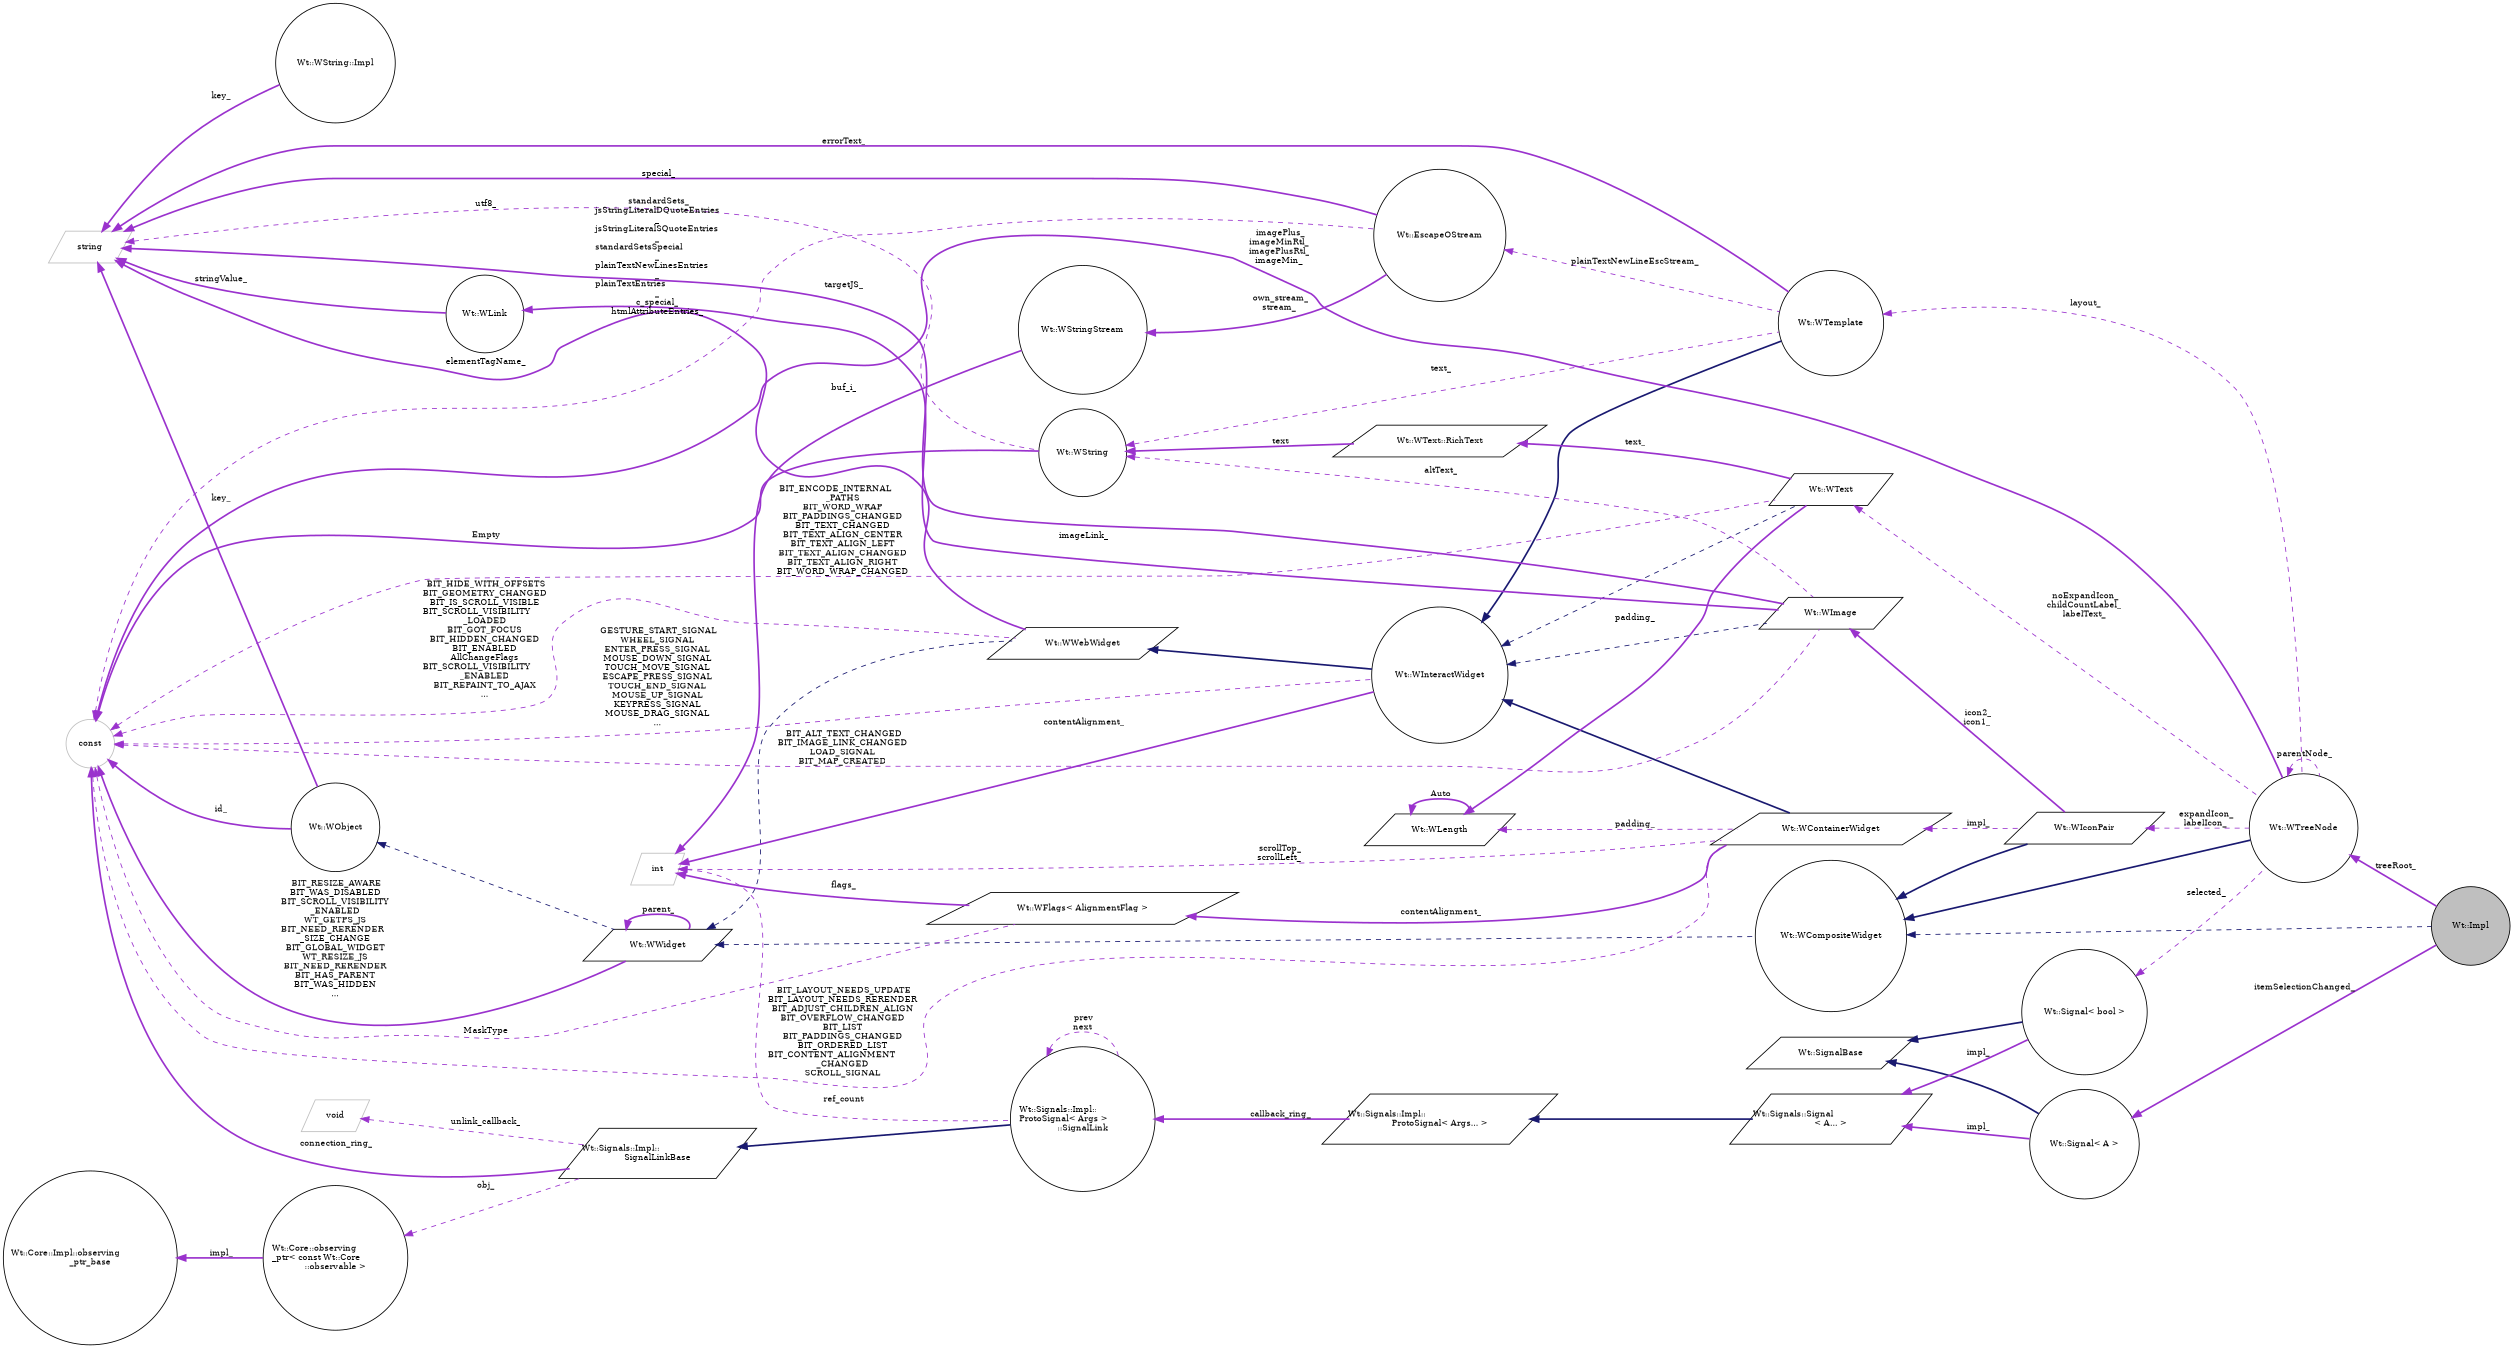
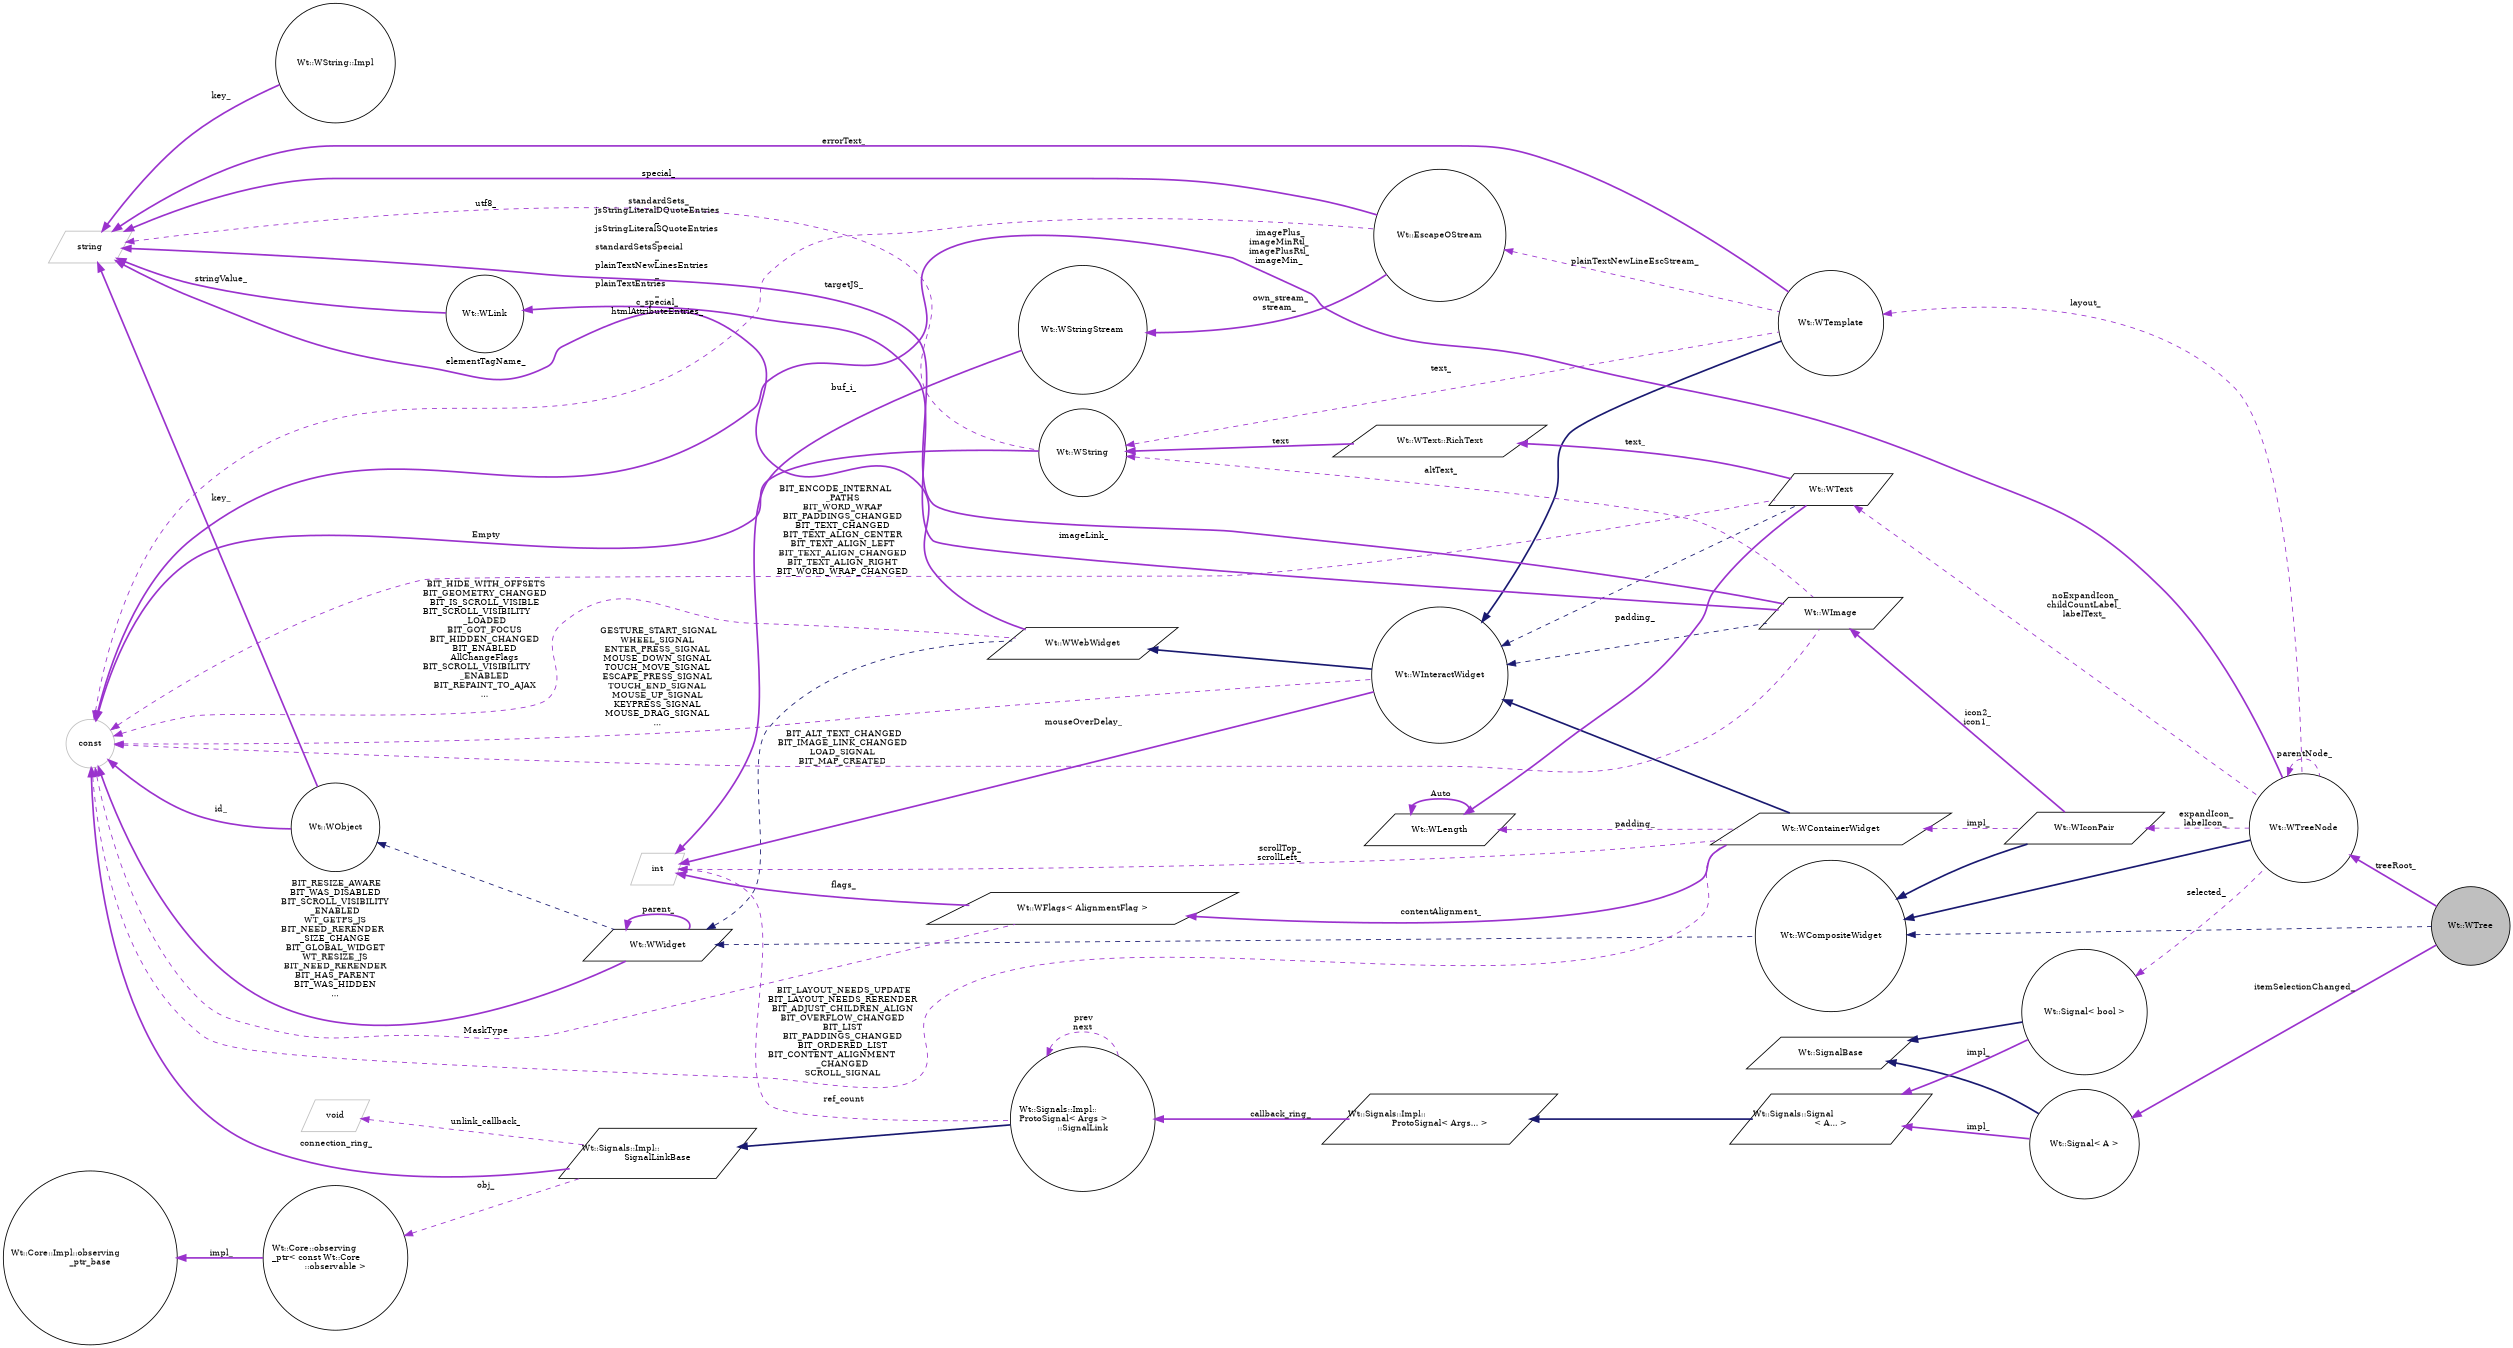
(1083, 722) -> (1083, 722)
(2471, 926) -> (2471, 926)
